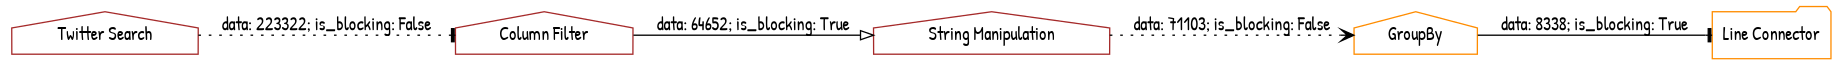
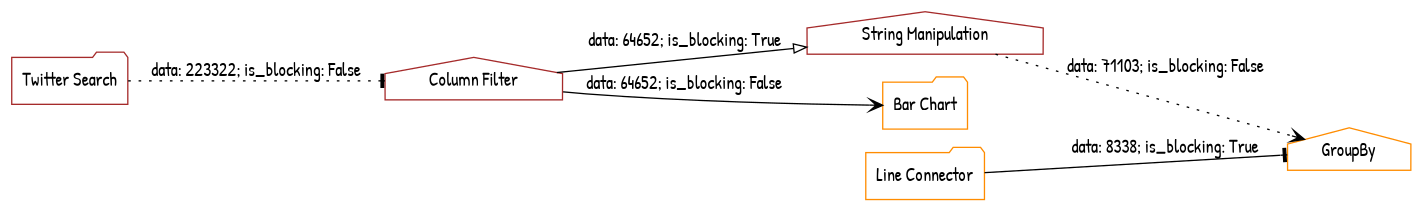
(105, 35) -> (70, 81)
(1592, 35) -> (1133, 164)
none -> (925, 106)
